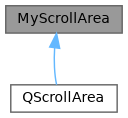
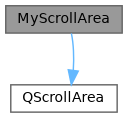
(54, 66) -> (74, 52)
